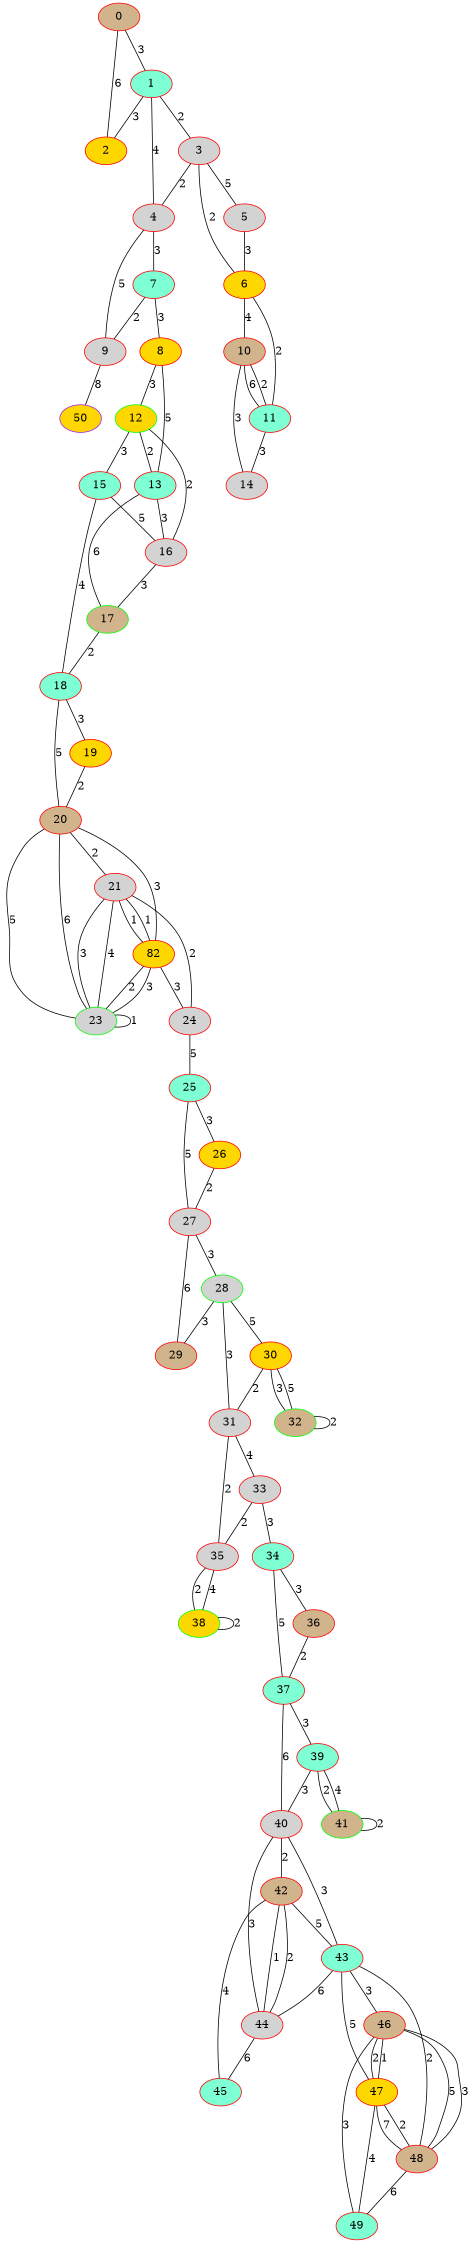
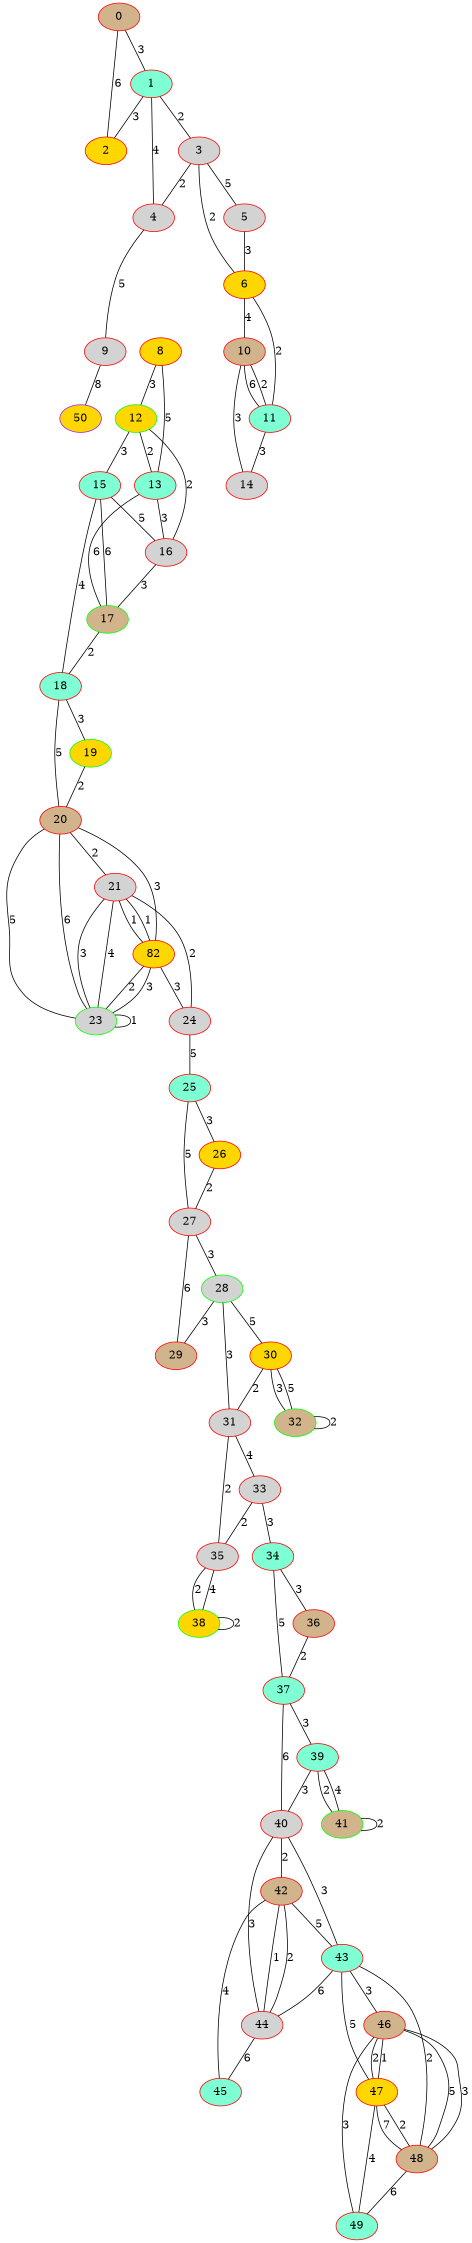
(154, 285) -> none
none -> (104, 552)
(91, 753) -> (91, 753)
